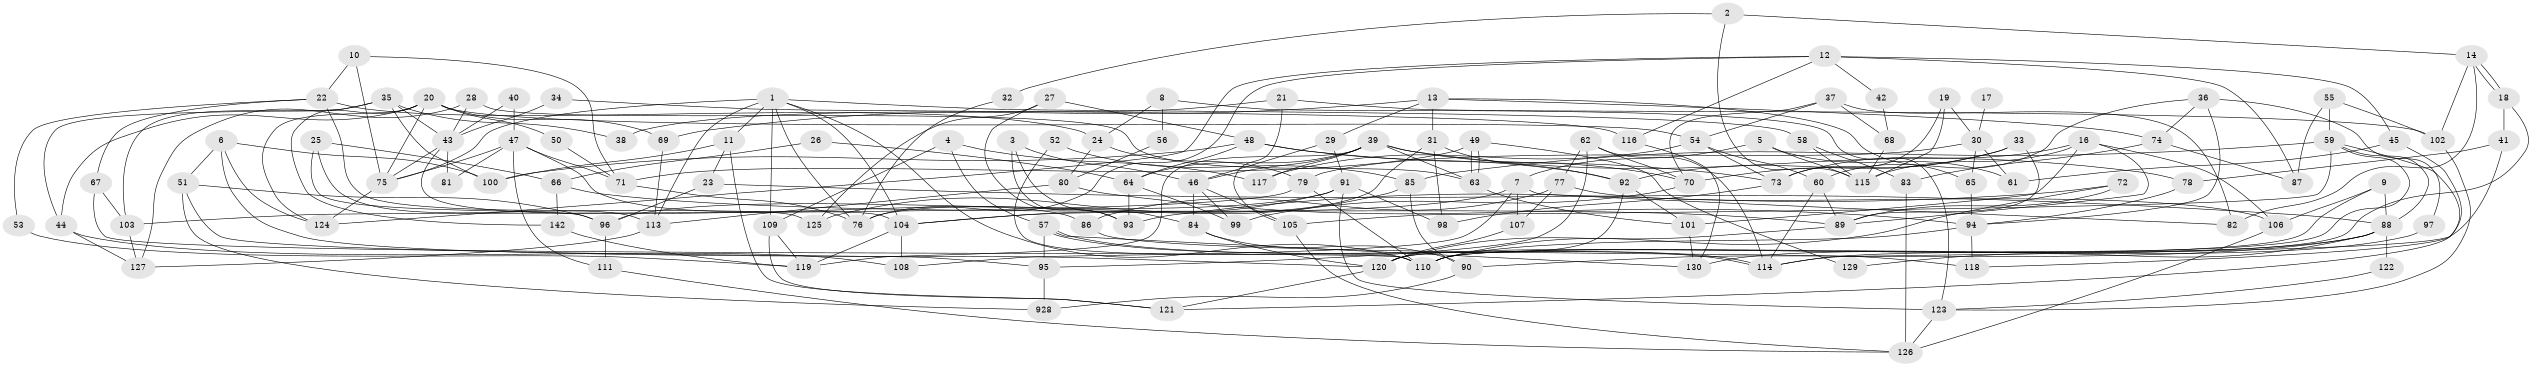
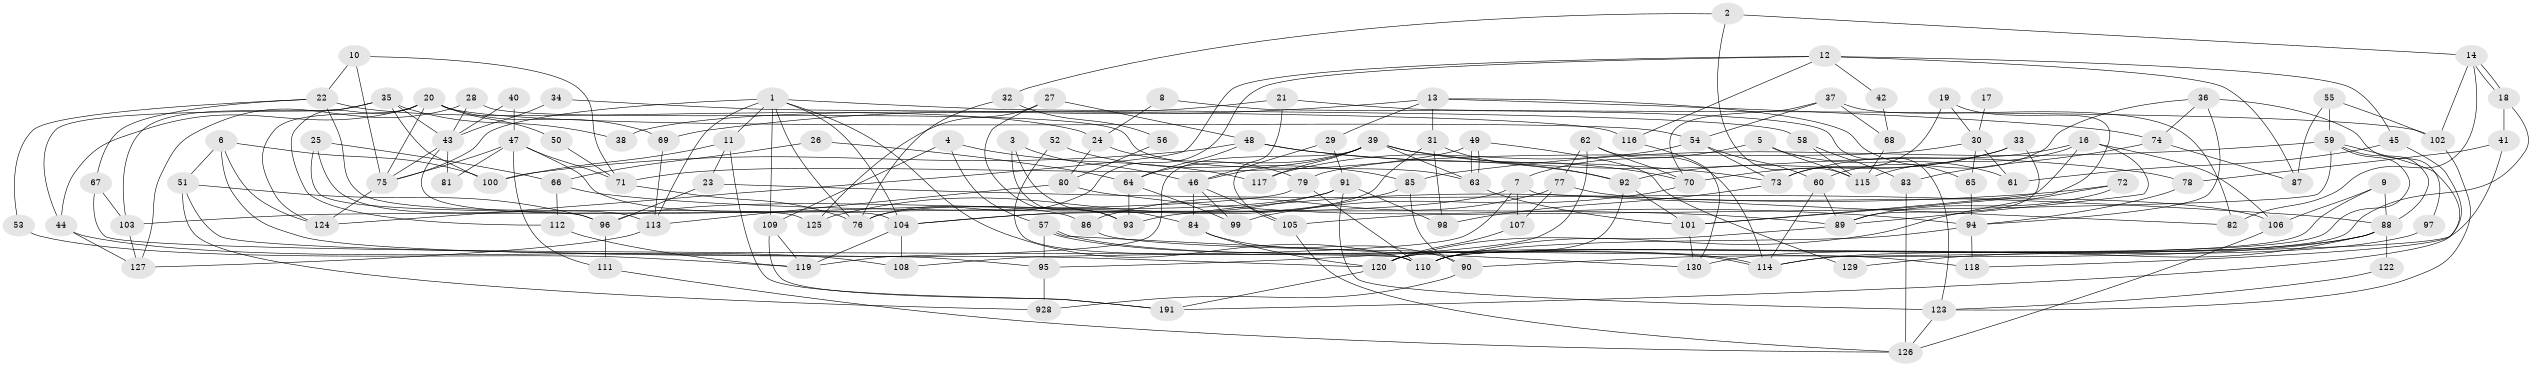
(1162, 118) -> (1085, 120)
(1935, 144) -> (2076, 184)
(558, 226) -> (558, 226)
(1167, 310) -> (1167, 310)
